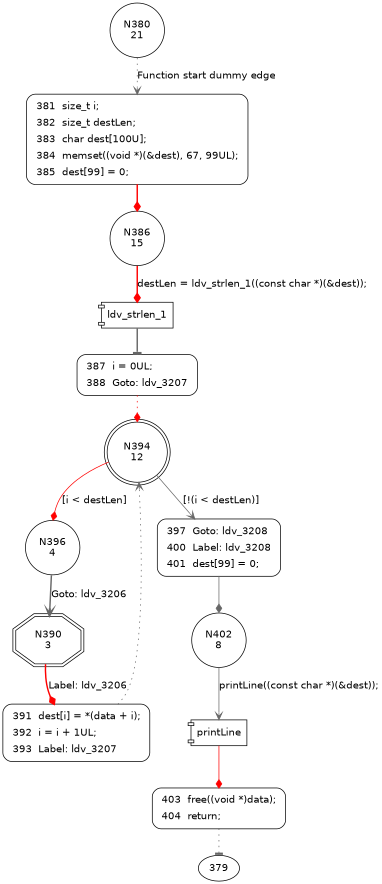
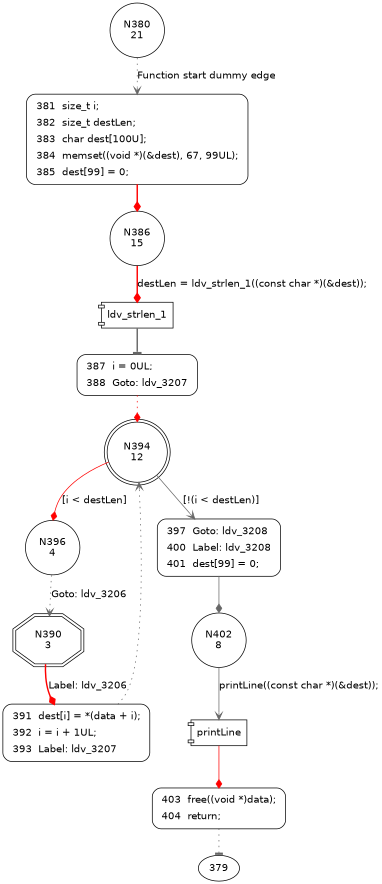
(51, 592) -> (51, 592)
